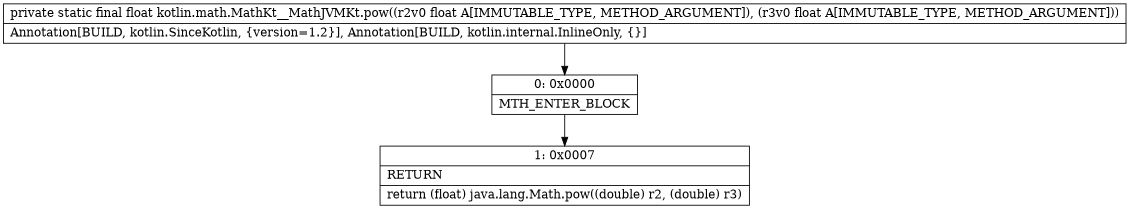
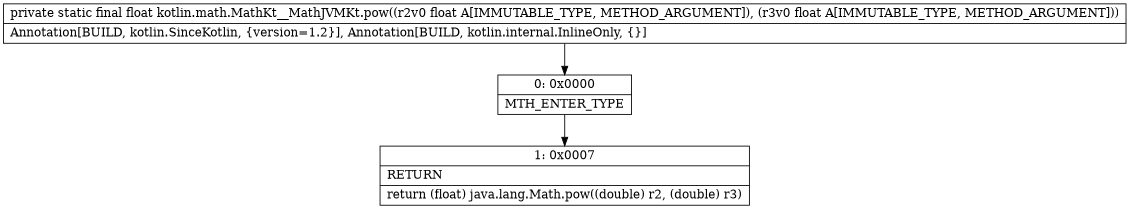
(565, 104) -> (565, 104)
